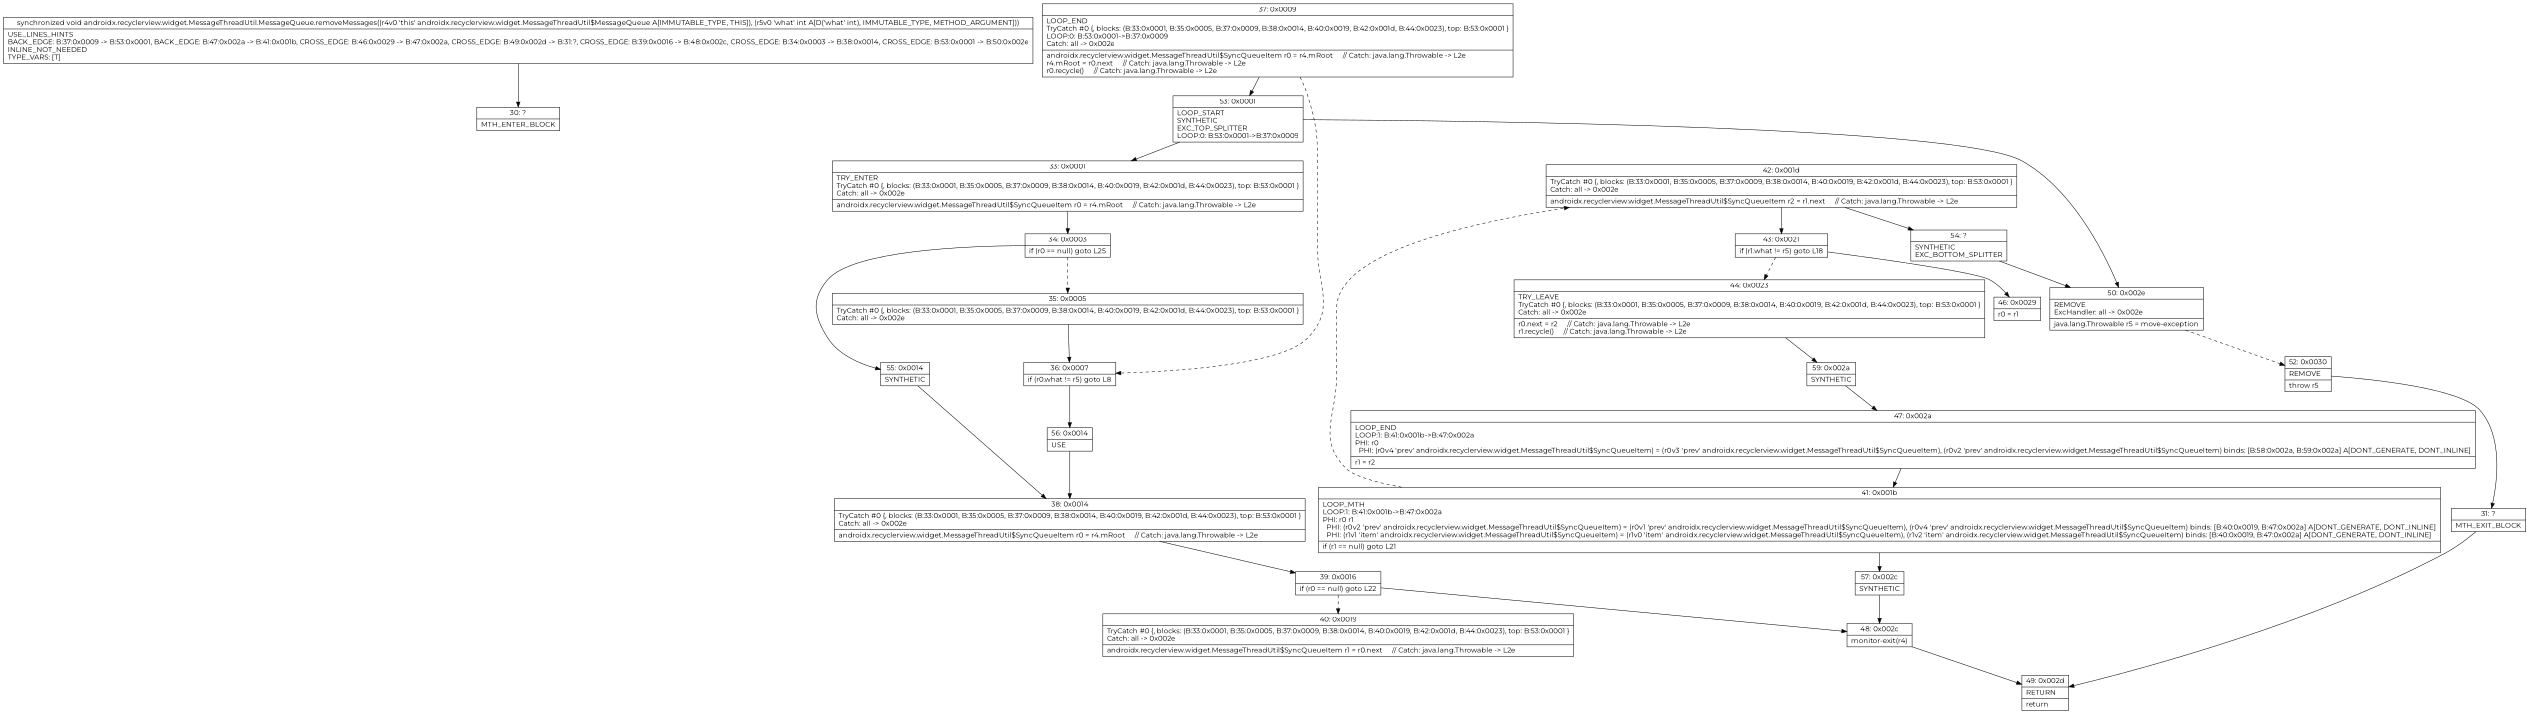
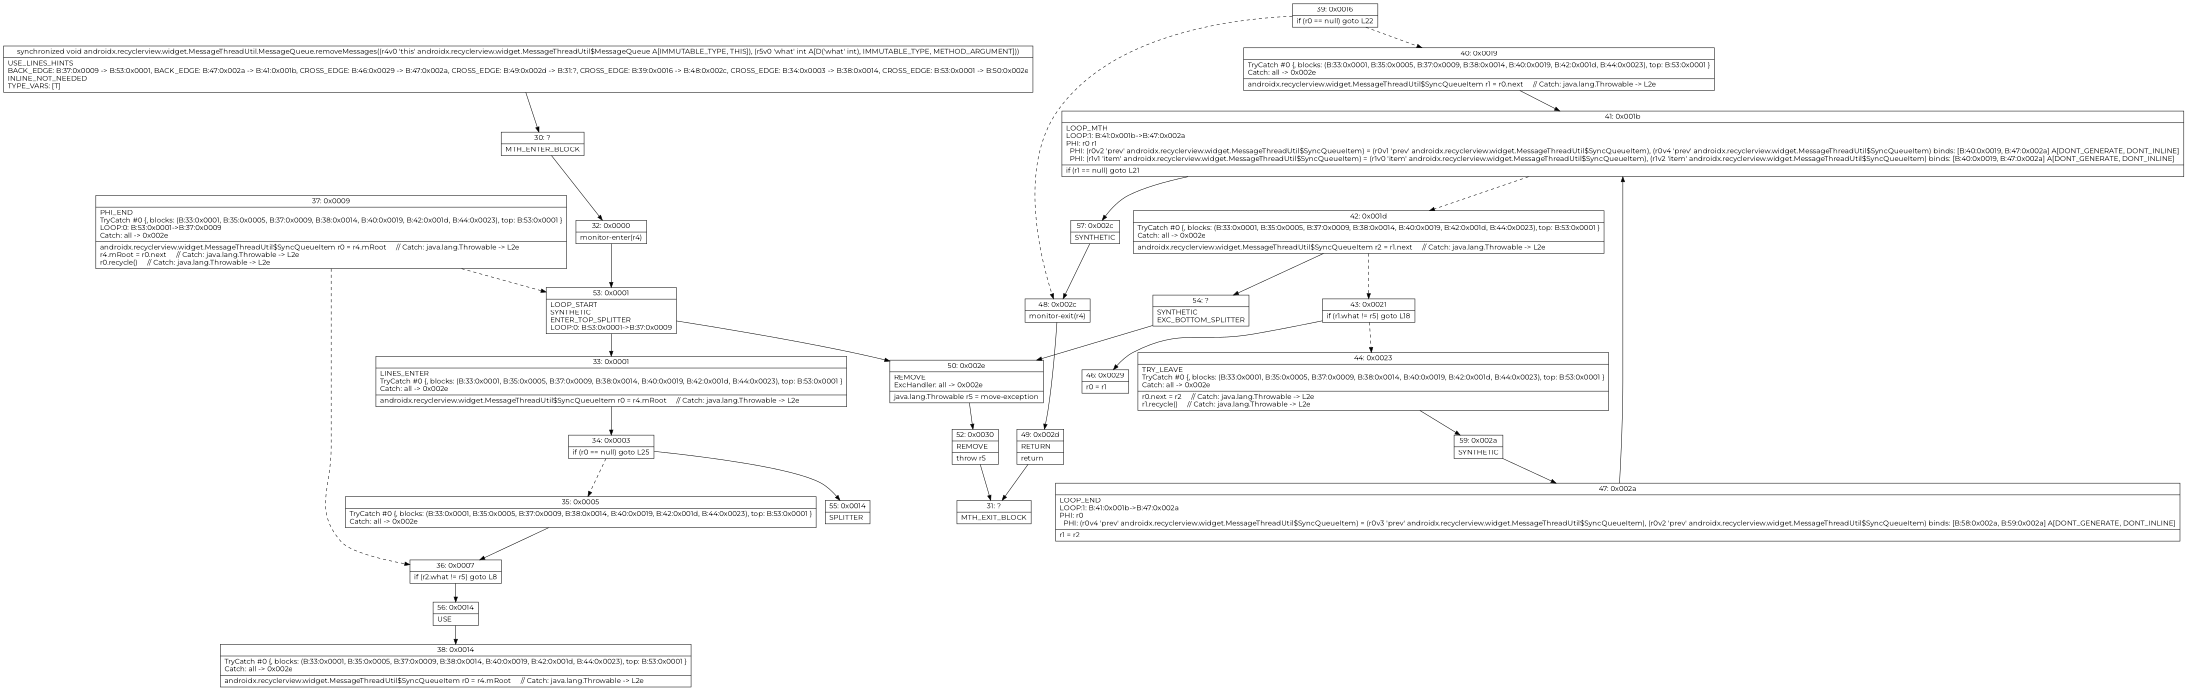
(1067, 21) -> (116, 213)
(1256, 84) -> (501, 280)
none -> (1537, 100)
(1212, 128) -> (591, 320)
(857, 178) -> (405, 374)
(1781, 218) -> (1369, 274)
none -> (611, 232)
(2233, 347) -> (971, 413)
(905, 380) -> (846, 518)
(1070, 380) -> (456, 577)
(980, 441) -> none
(1225, 557) -> none
(1611, 609) -> (1082, 84)
(2281, 624) -> (1017, 480)
